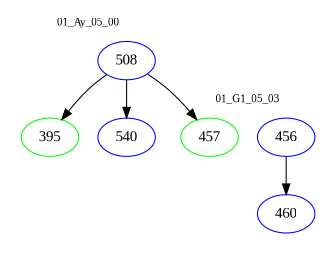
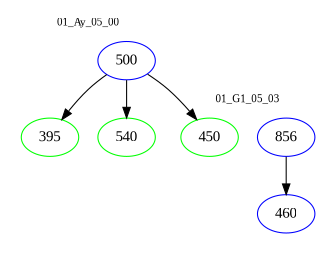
(127, 61) -> (127, 61)
(127, 137) -> (127, 137)
(210, 137) -> (210, 137)
(286, 137) -> (286, 137)
